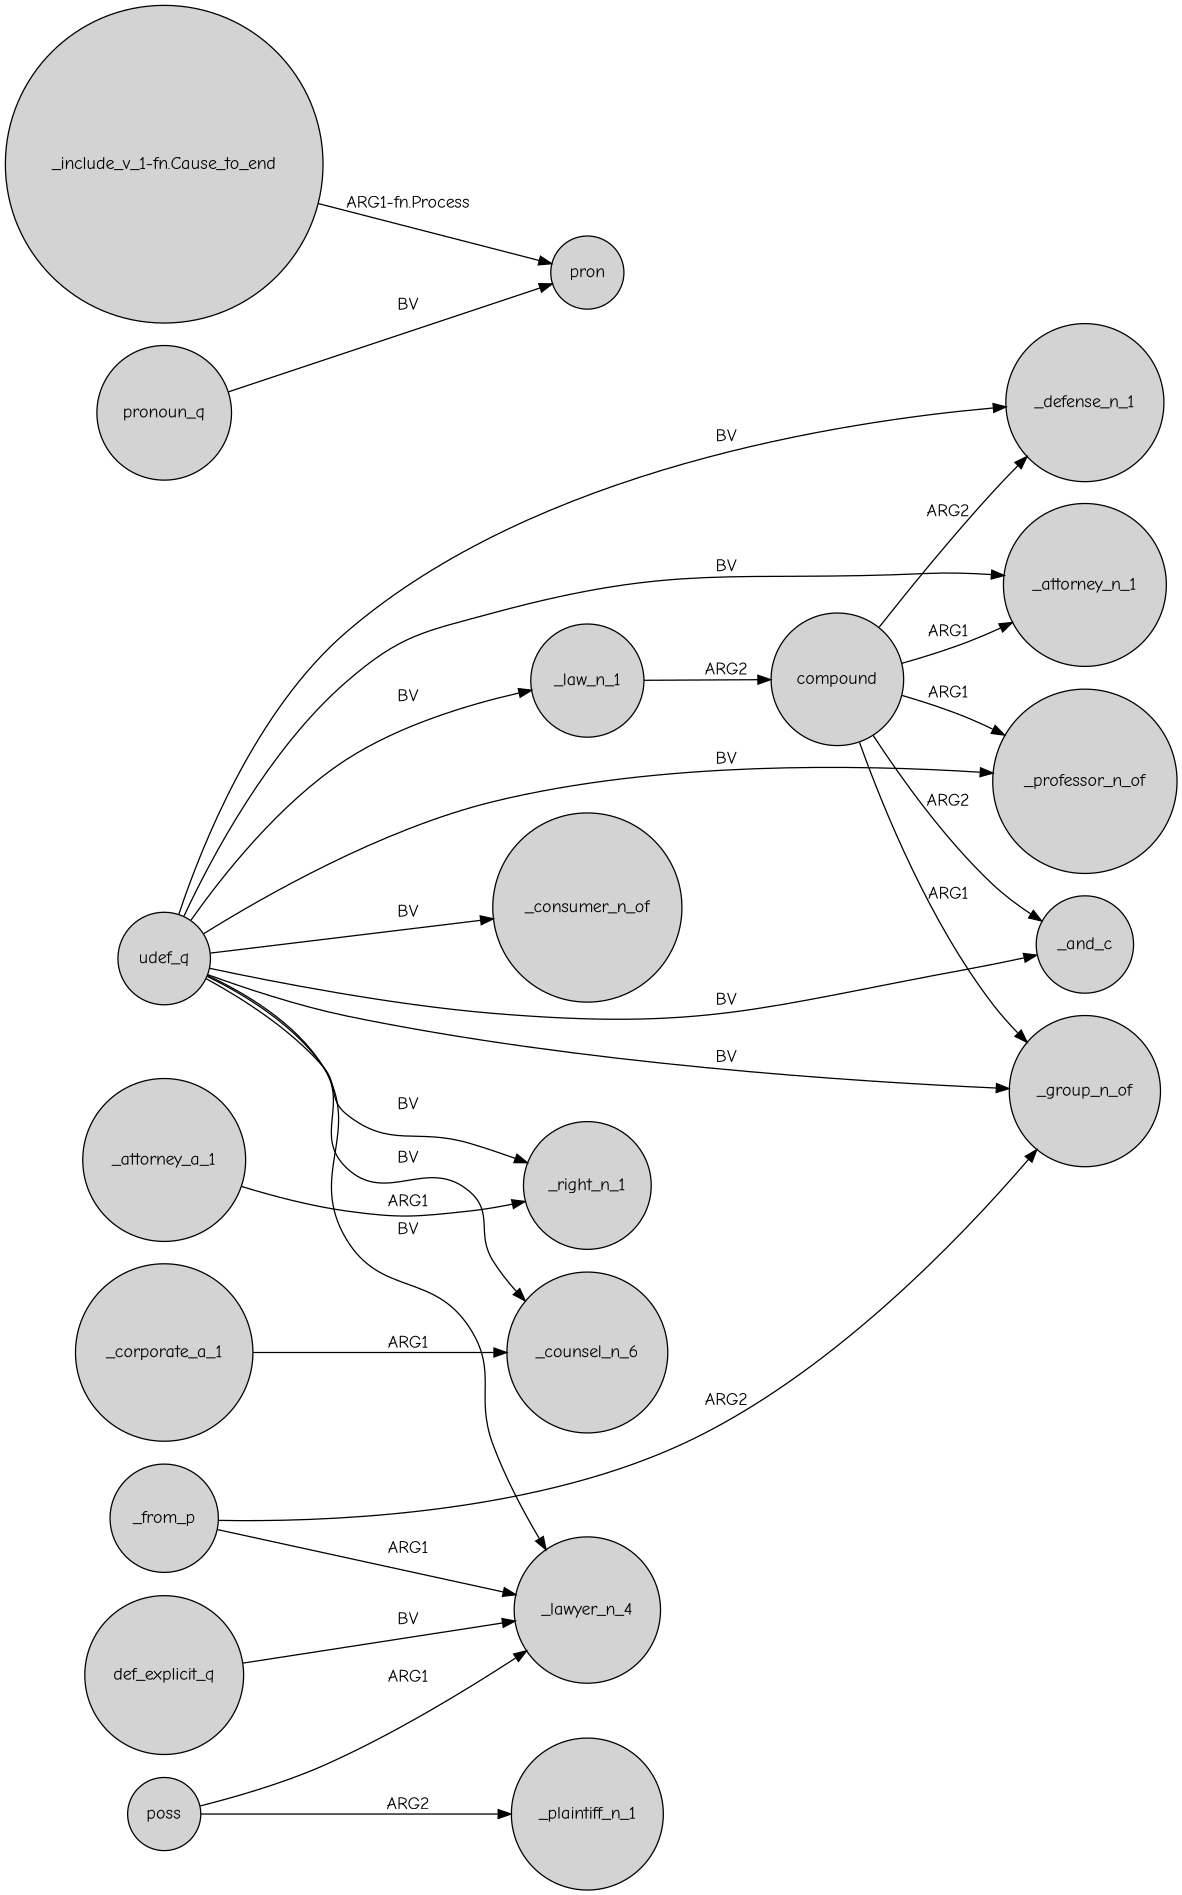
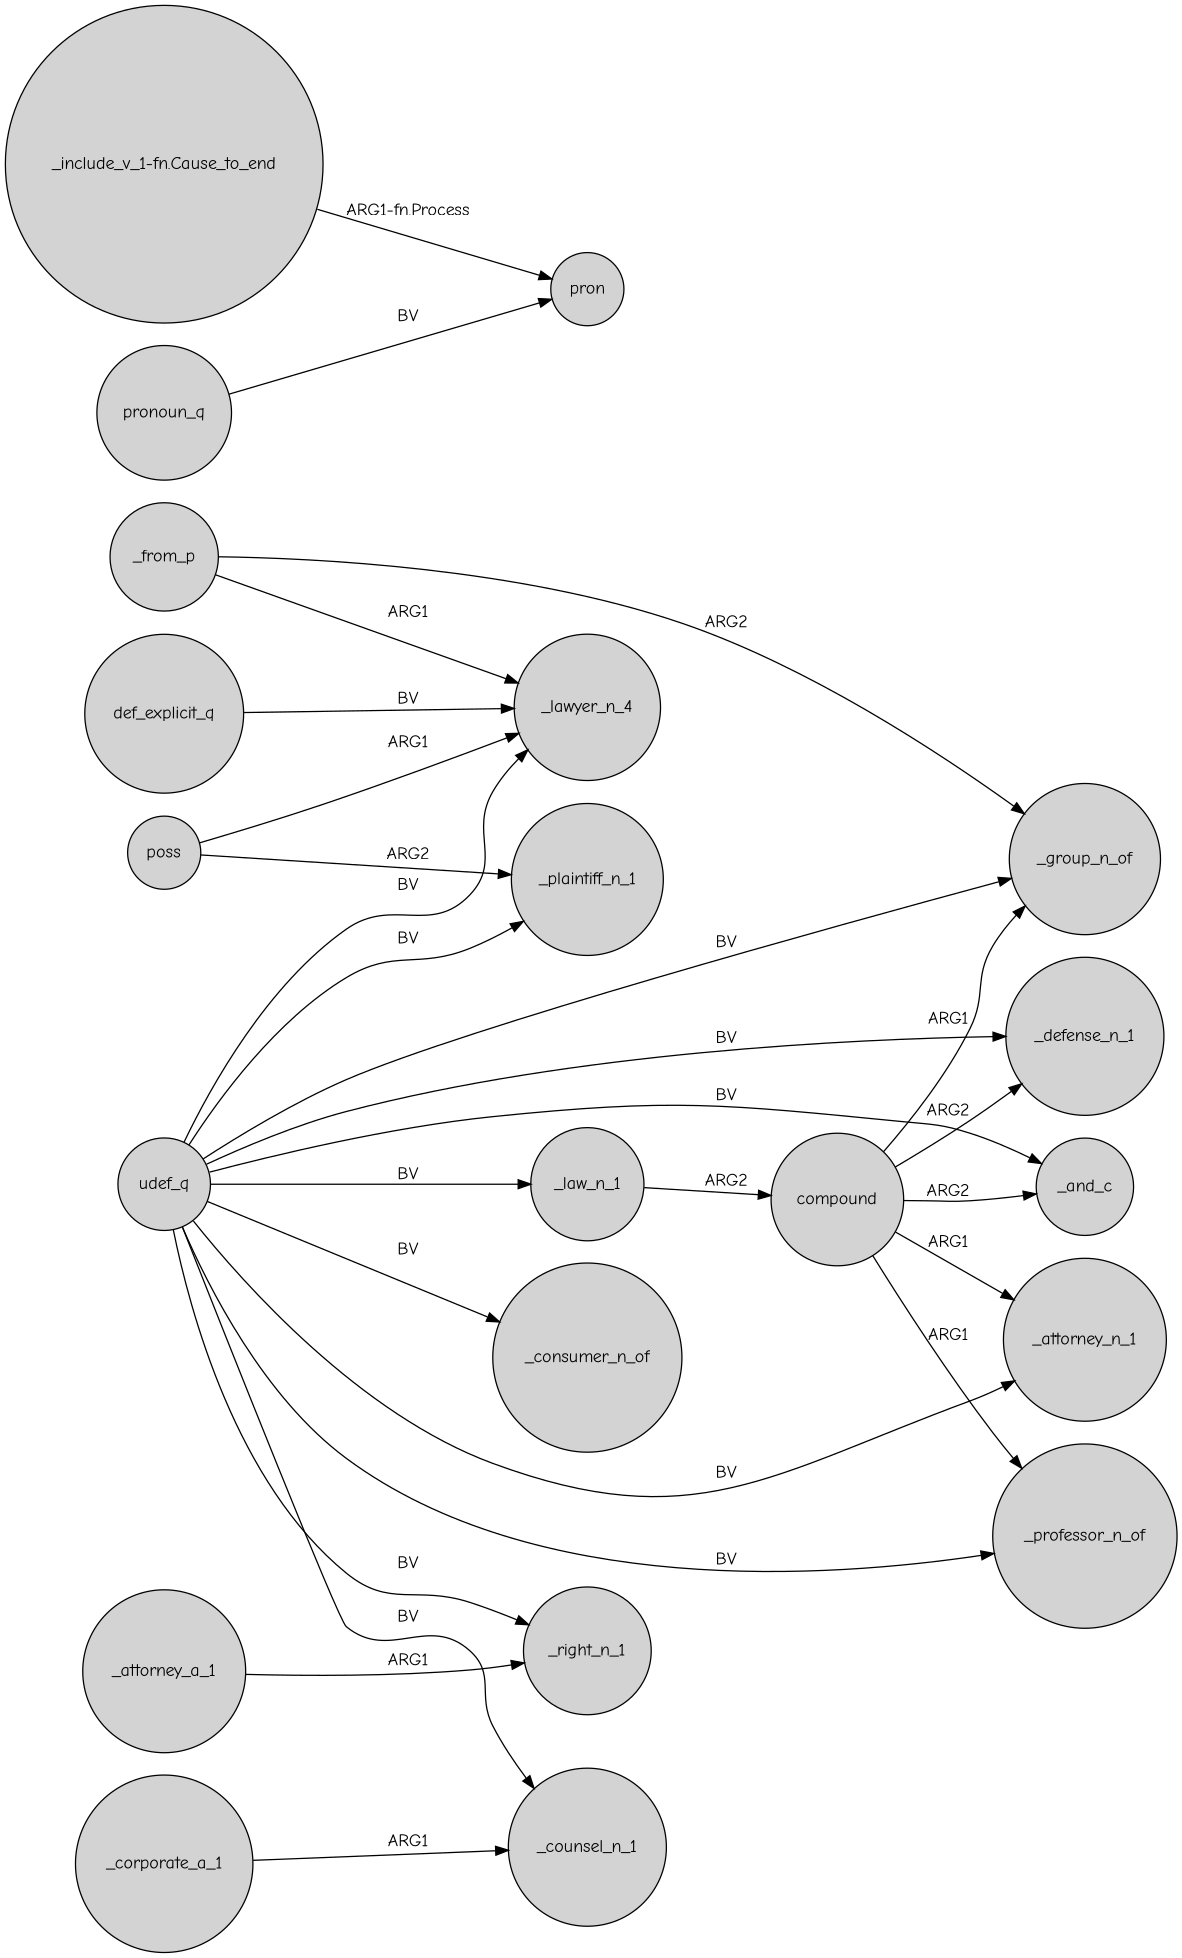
none -> (323, 993)
(587, 1353) -> (587, 1847)
